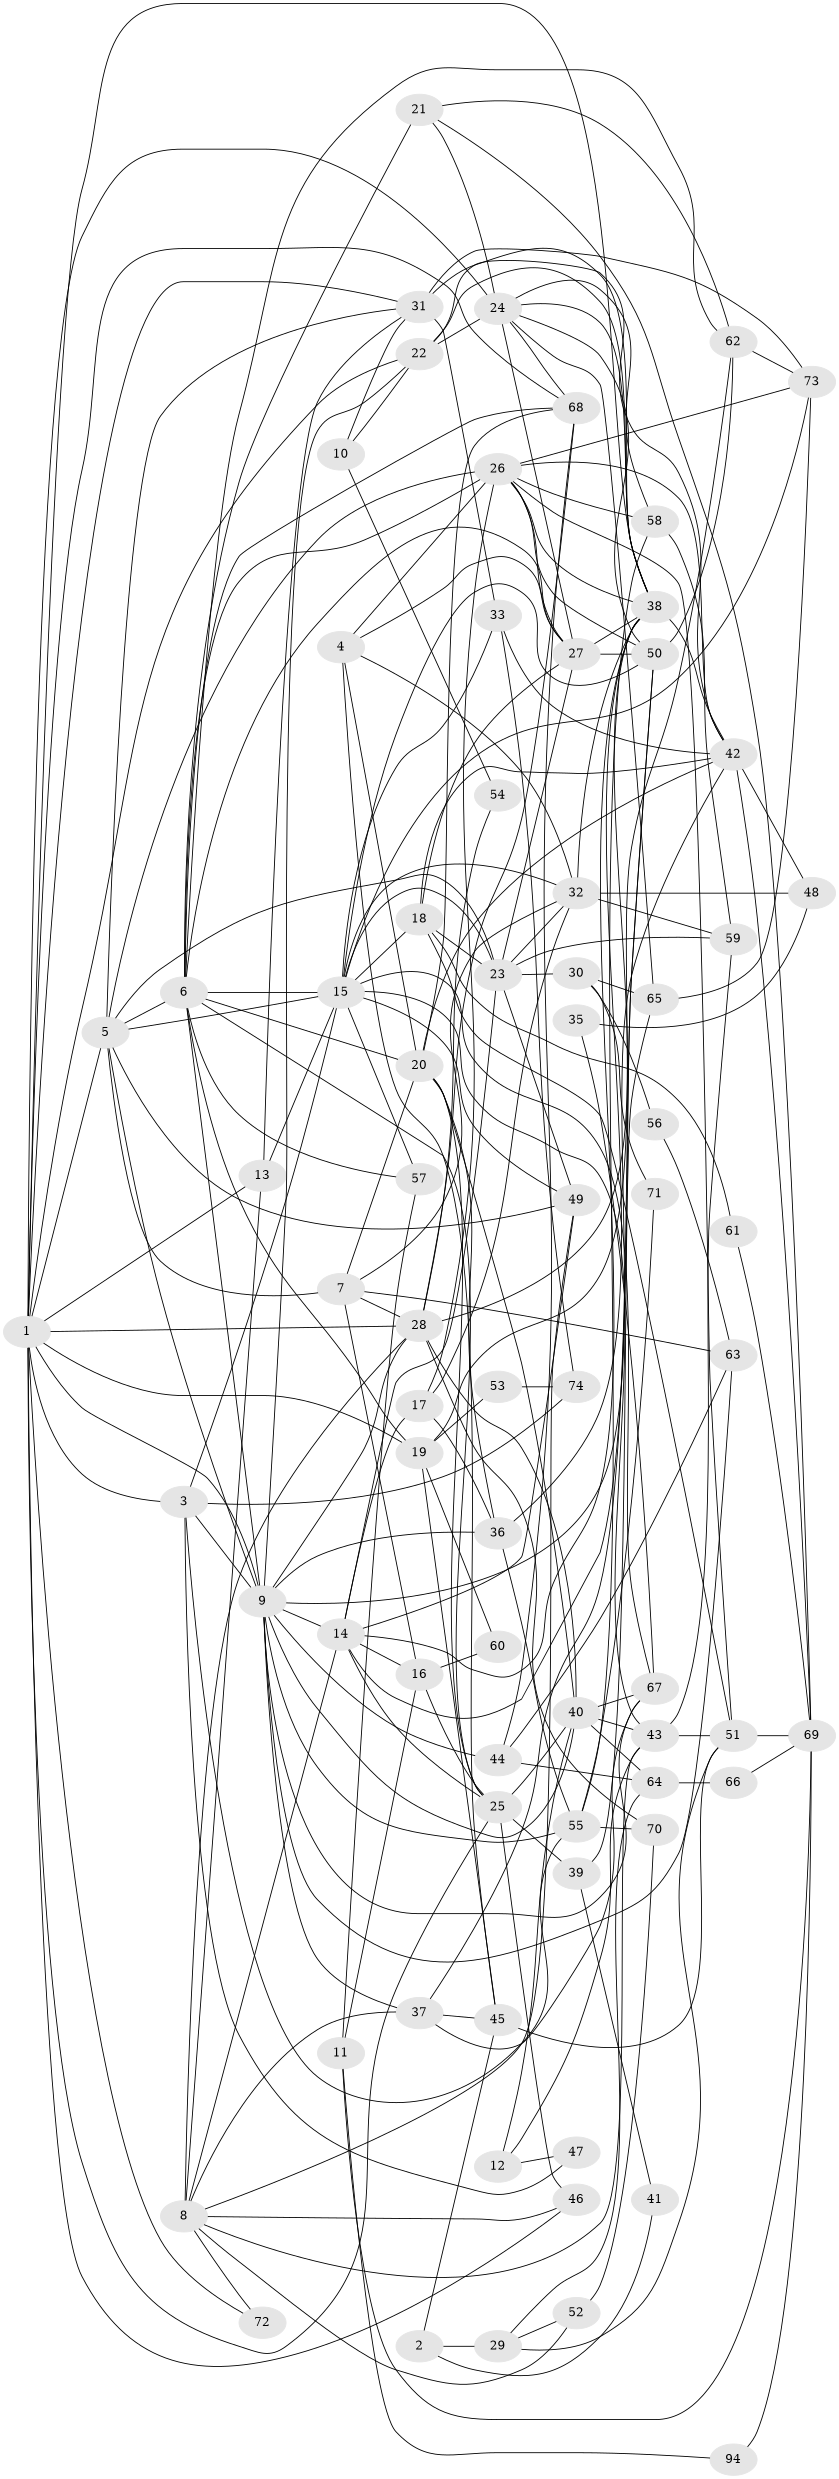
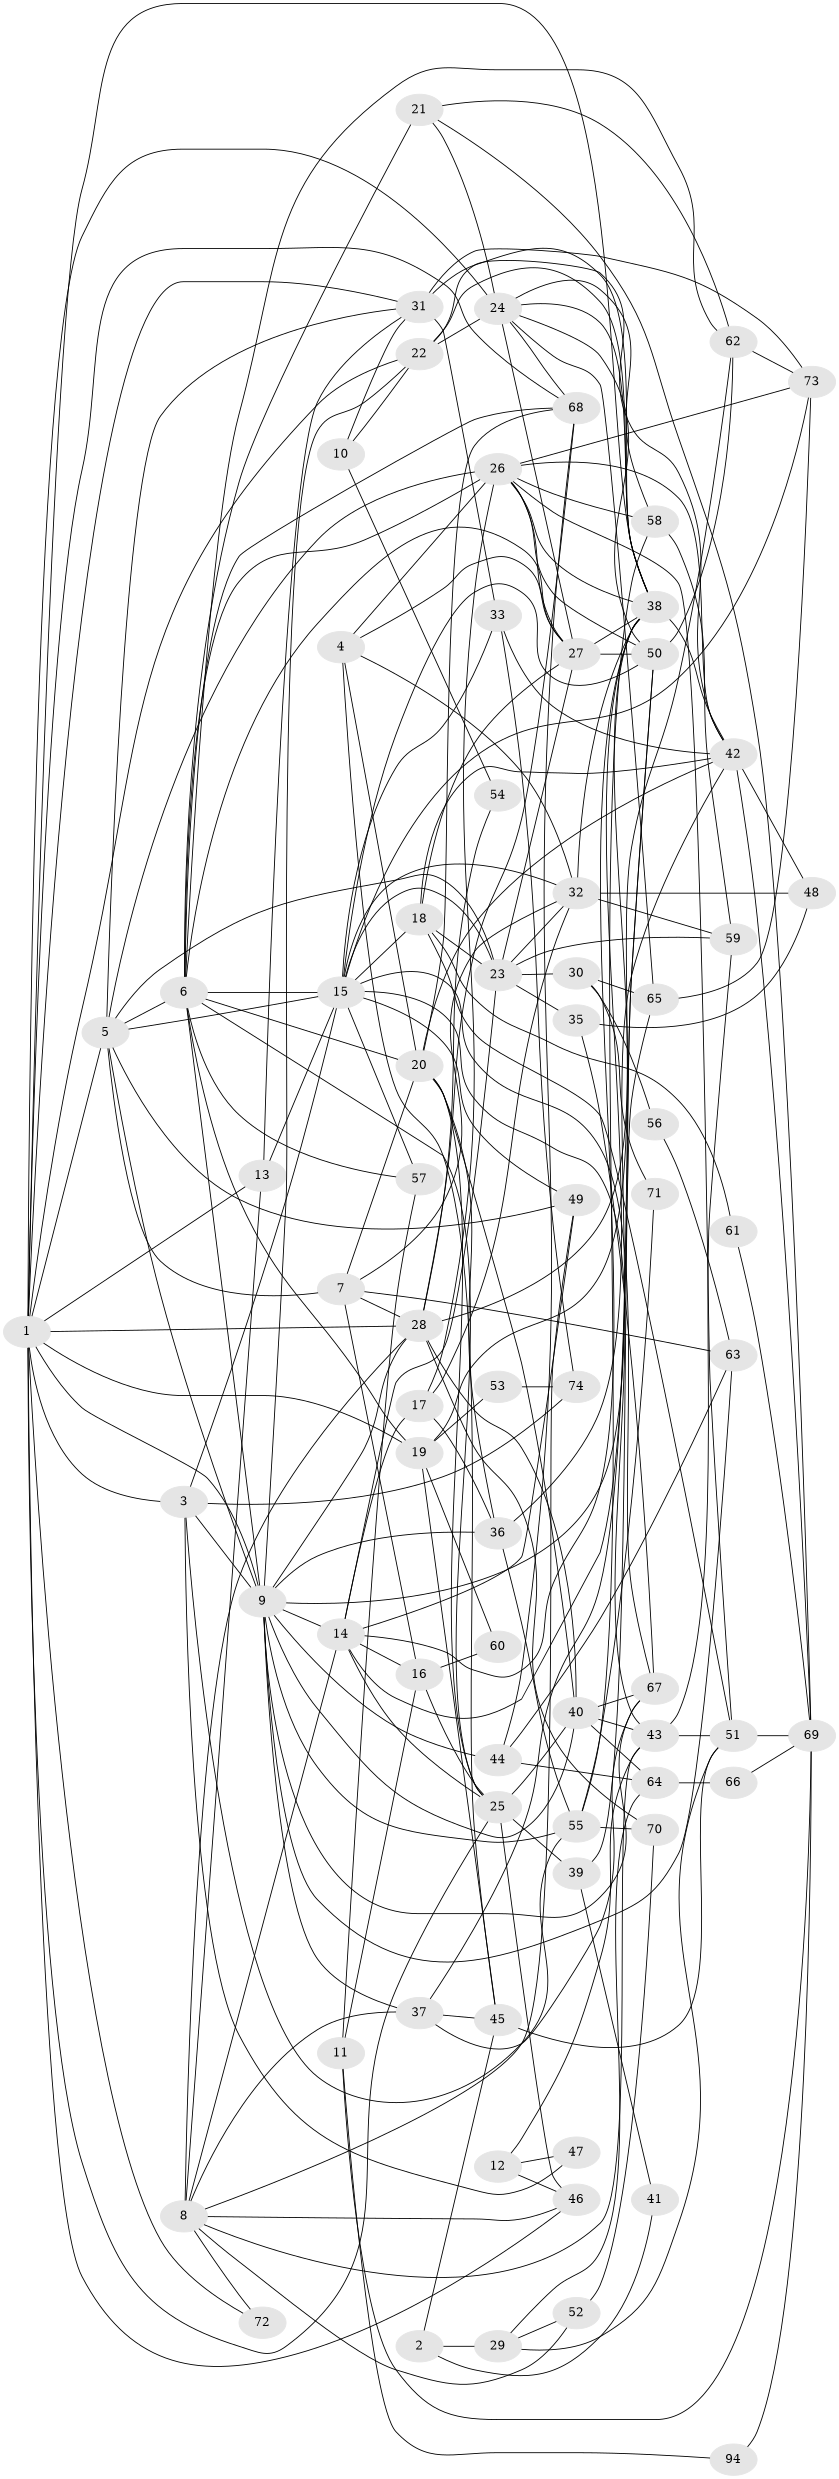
(536, 1083) -> (532, 995)
(537, 1940) -> (531, 2180)
